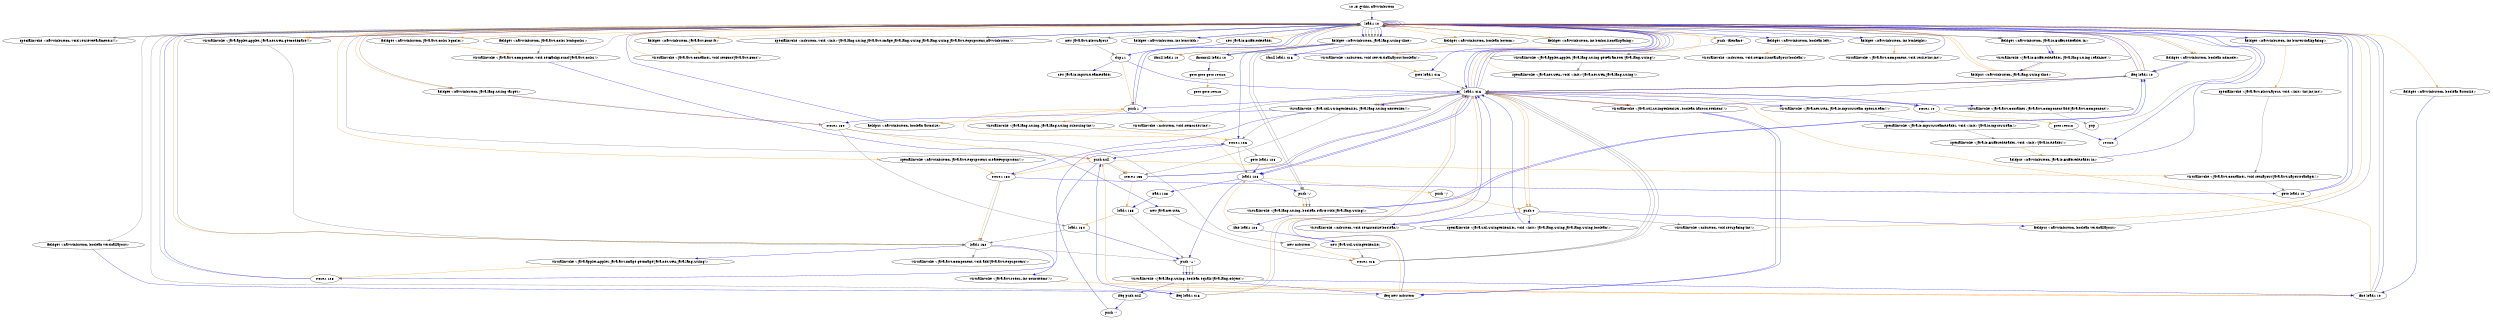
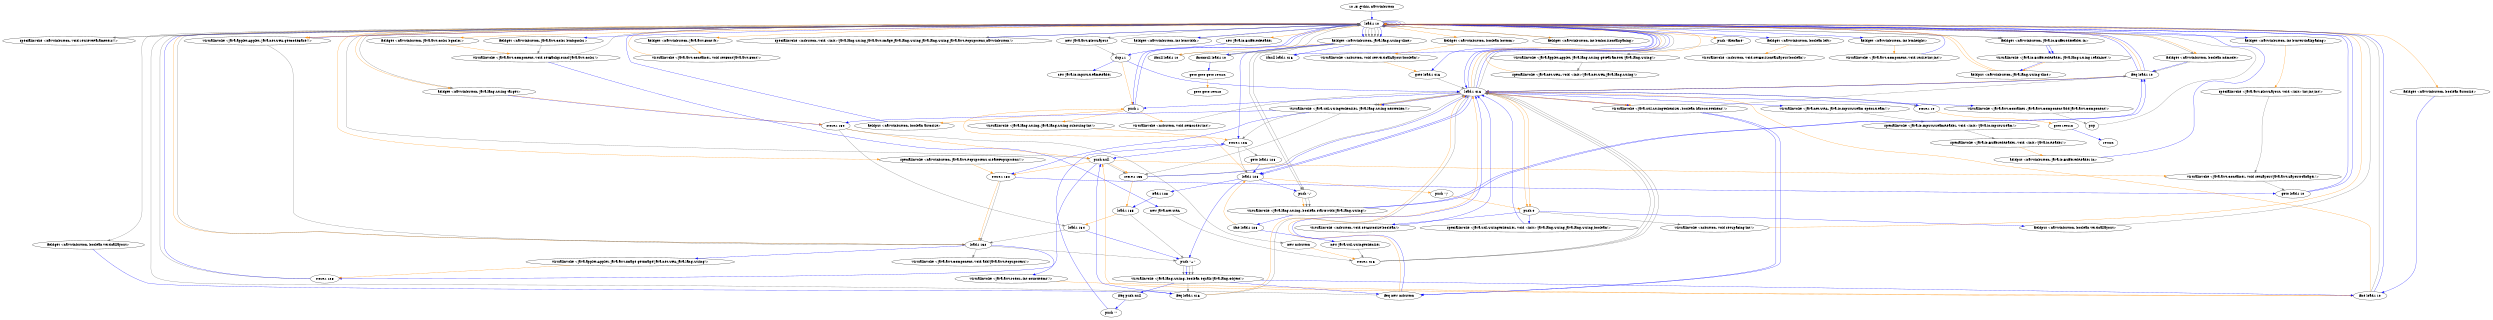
(1912, 27) -> (973, 27)
